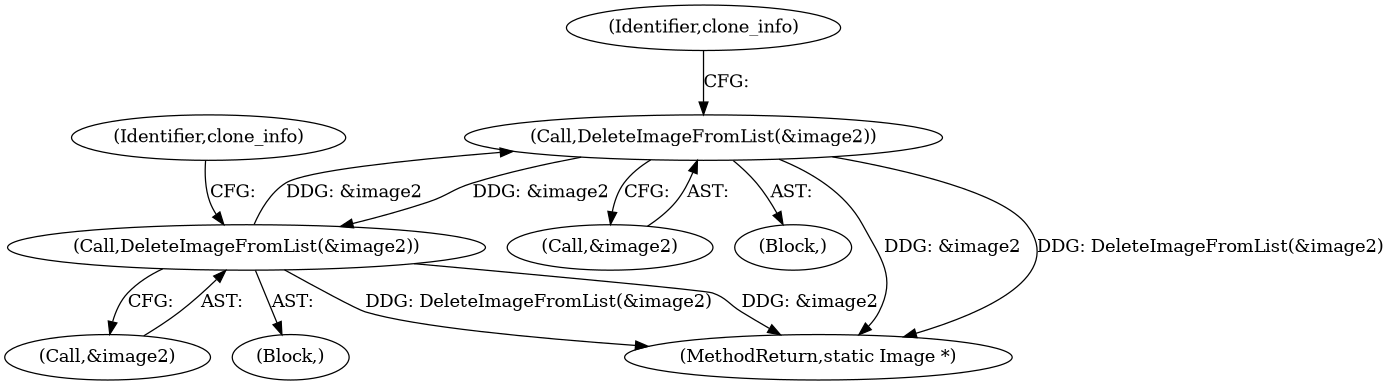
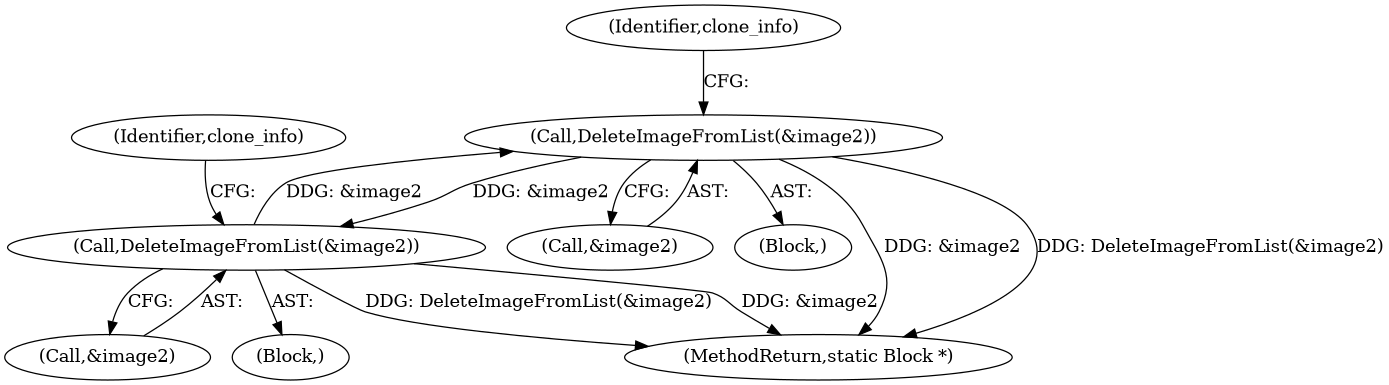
(818, 357) -> (818, 357)
